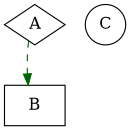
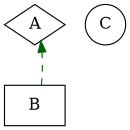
(27, 57) -> (42, 69)
